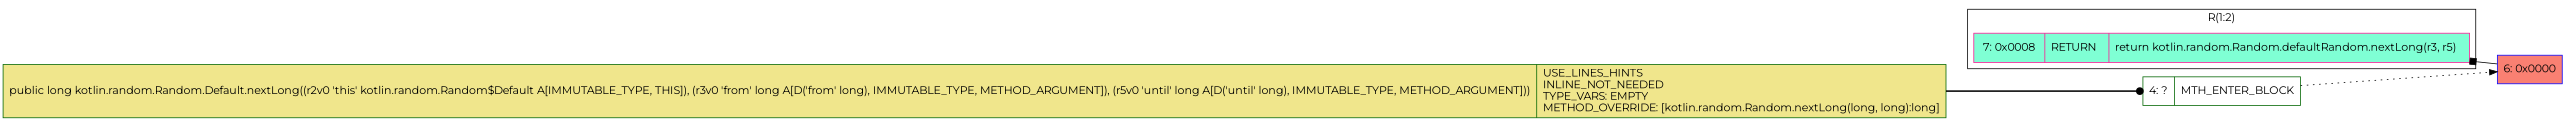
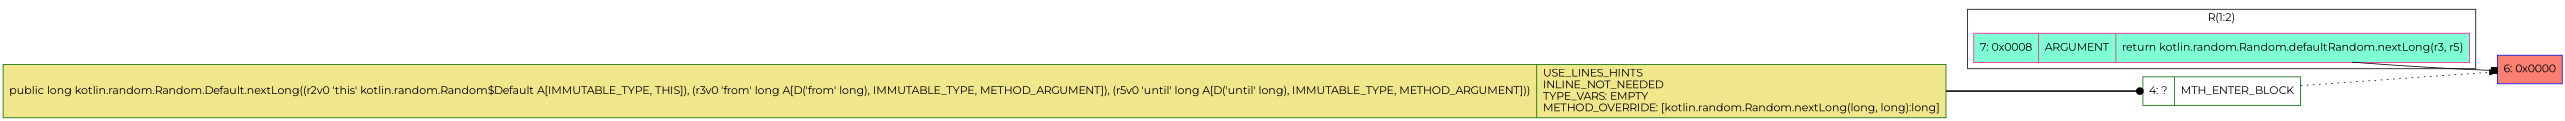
(2074, 47) -> (2077, 47)
(2487, 63) -> (2421, 67)
